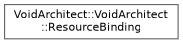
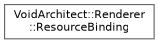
(91, 22) -> (79, 22)
